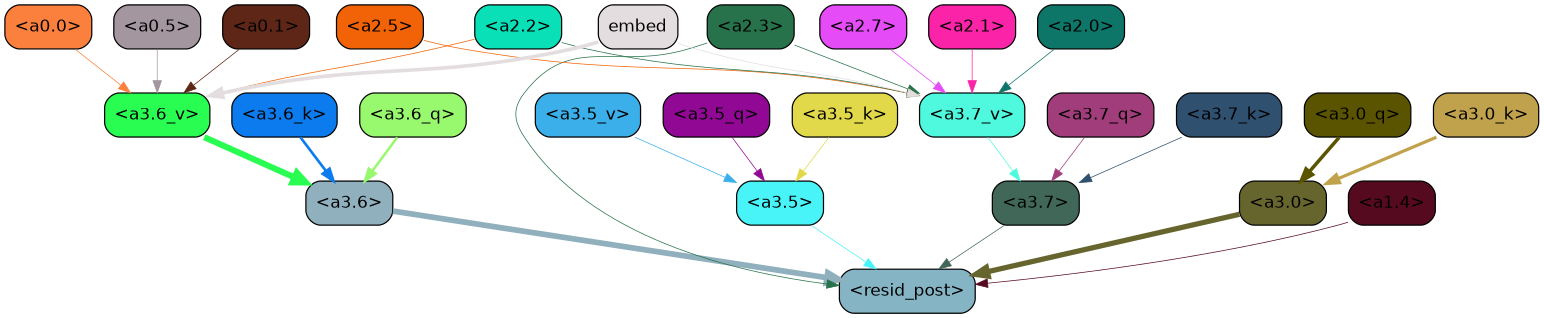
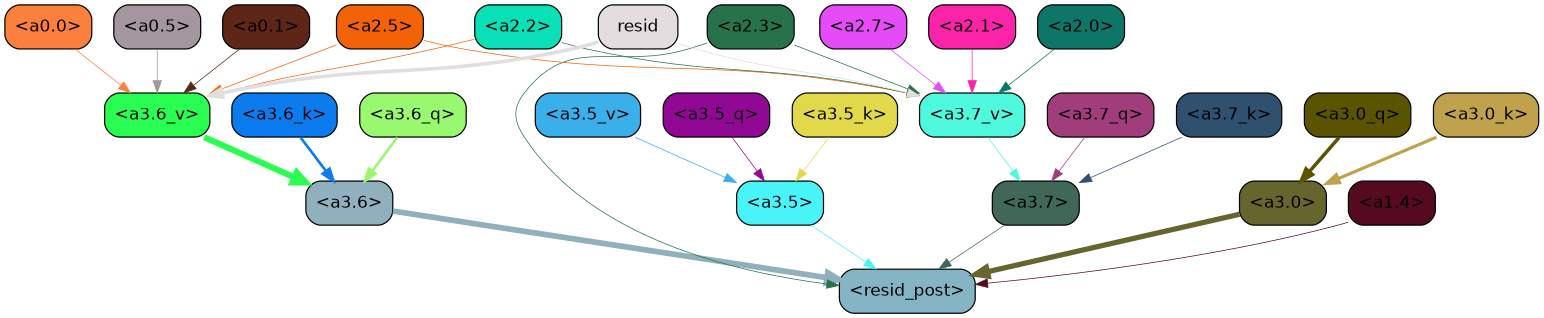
(638, 27) -> (638, 27)
none -> (279, 67)
